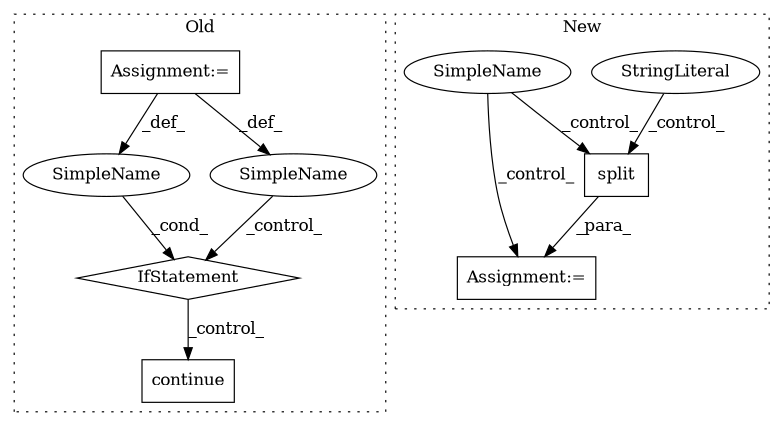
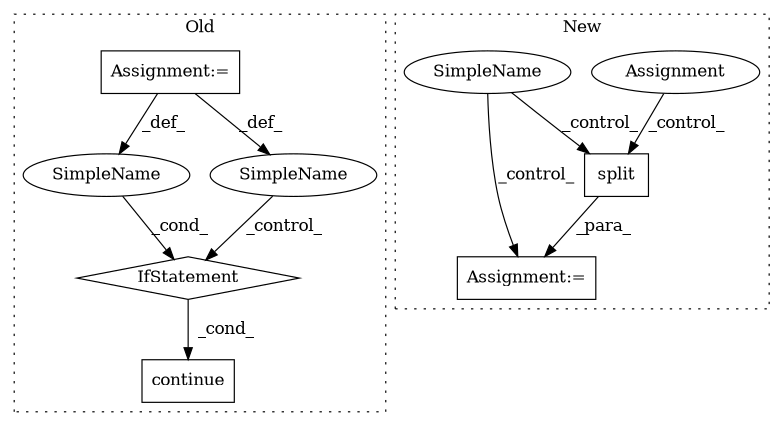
(676, 72) -> (676, 72)
(226, 330) -> (226, 330)
